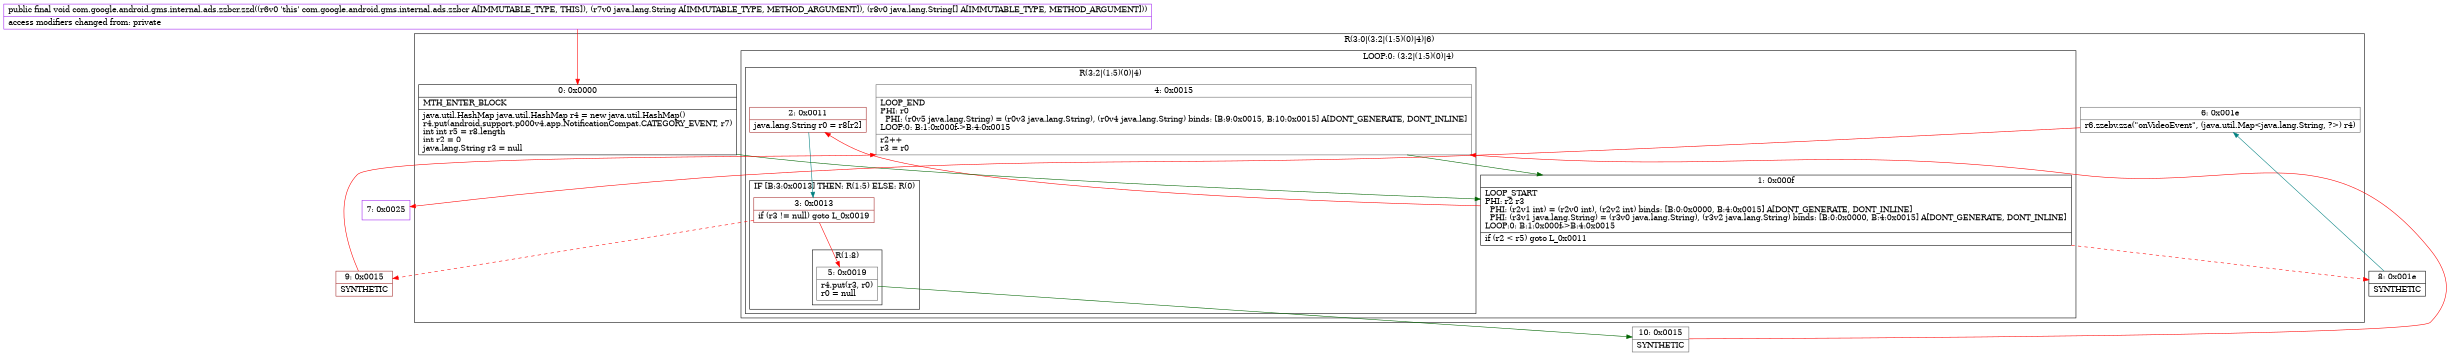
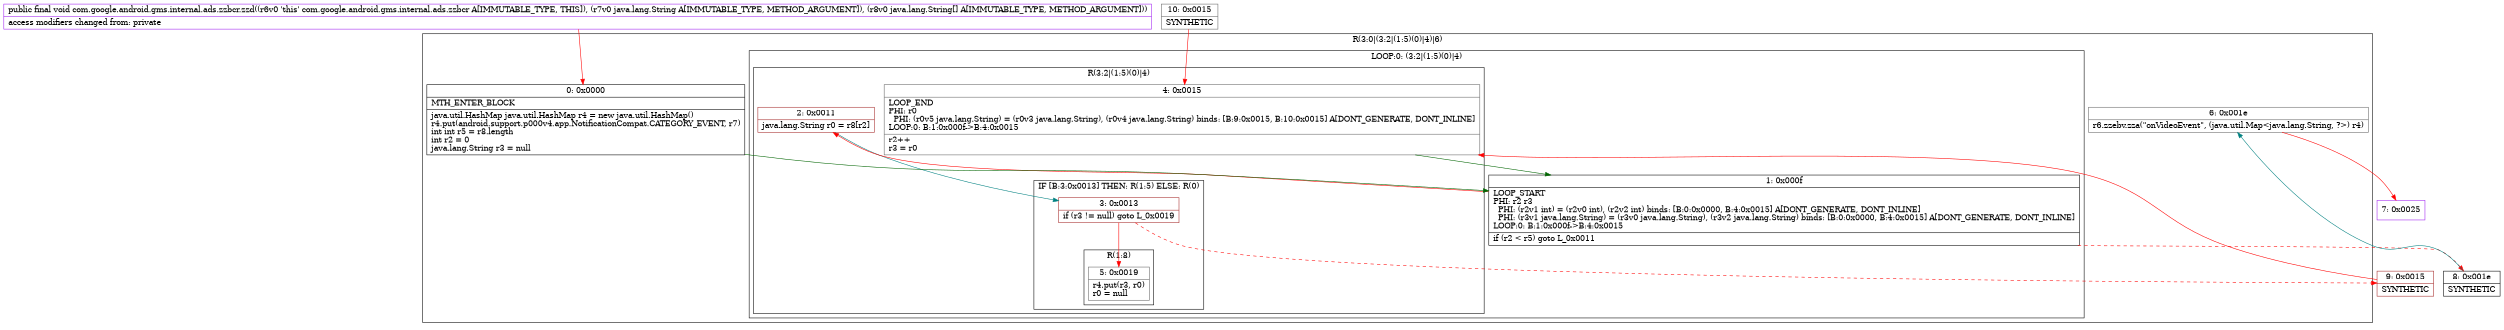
(1234, 310) -> none
